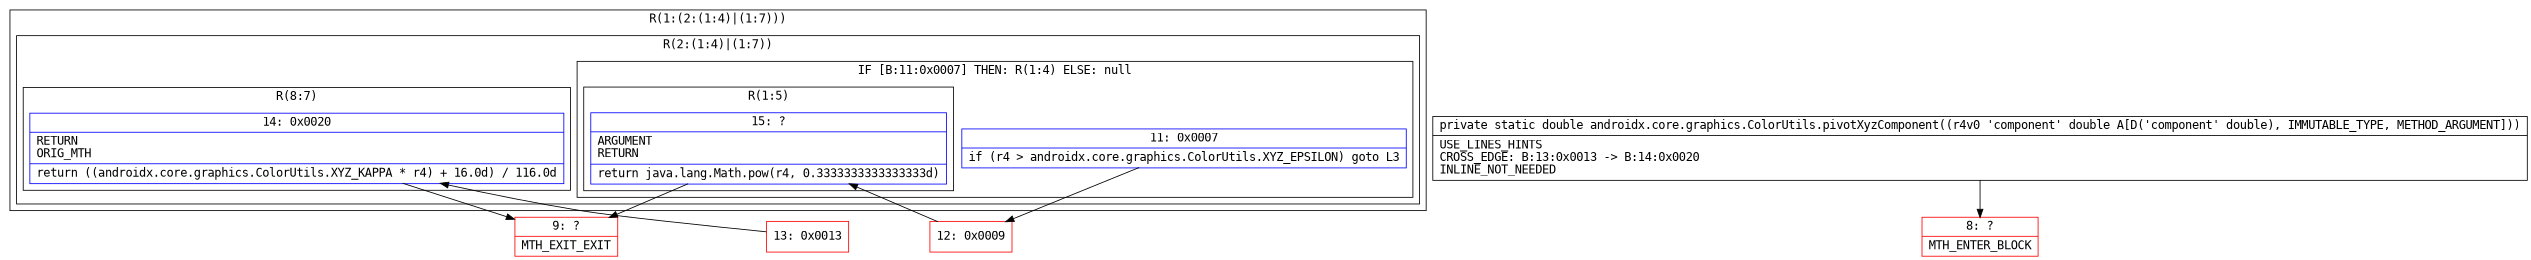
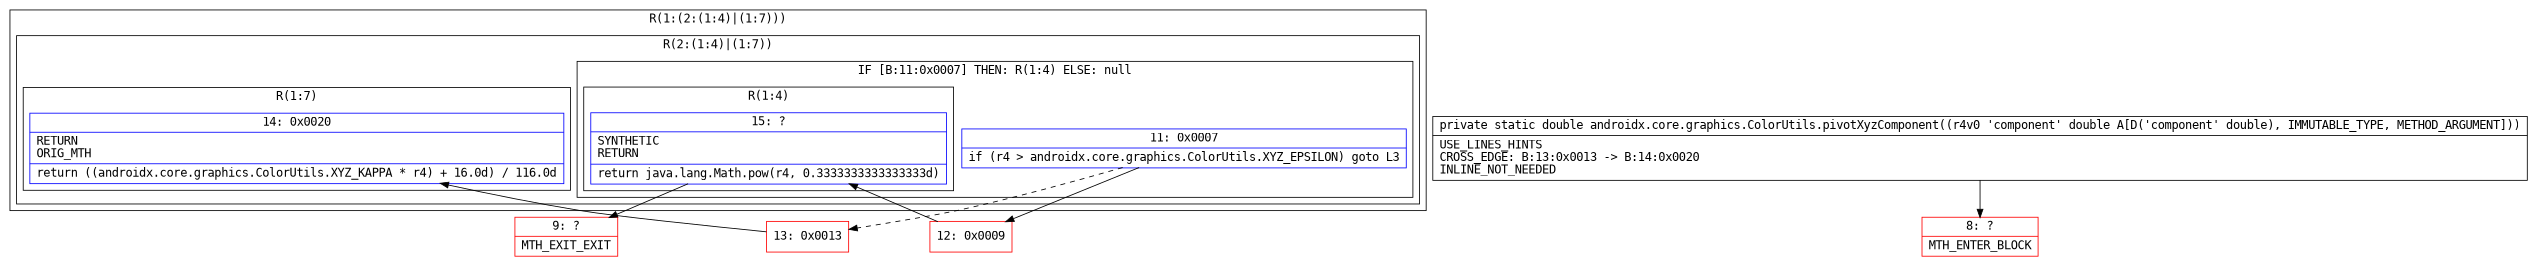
(297, 97) -> (297, 97)
(769, 97) -> (769, 97)
(625, 141) -> (629, 141)
none -> (1037, 191)
(449, 198) -> none
